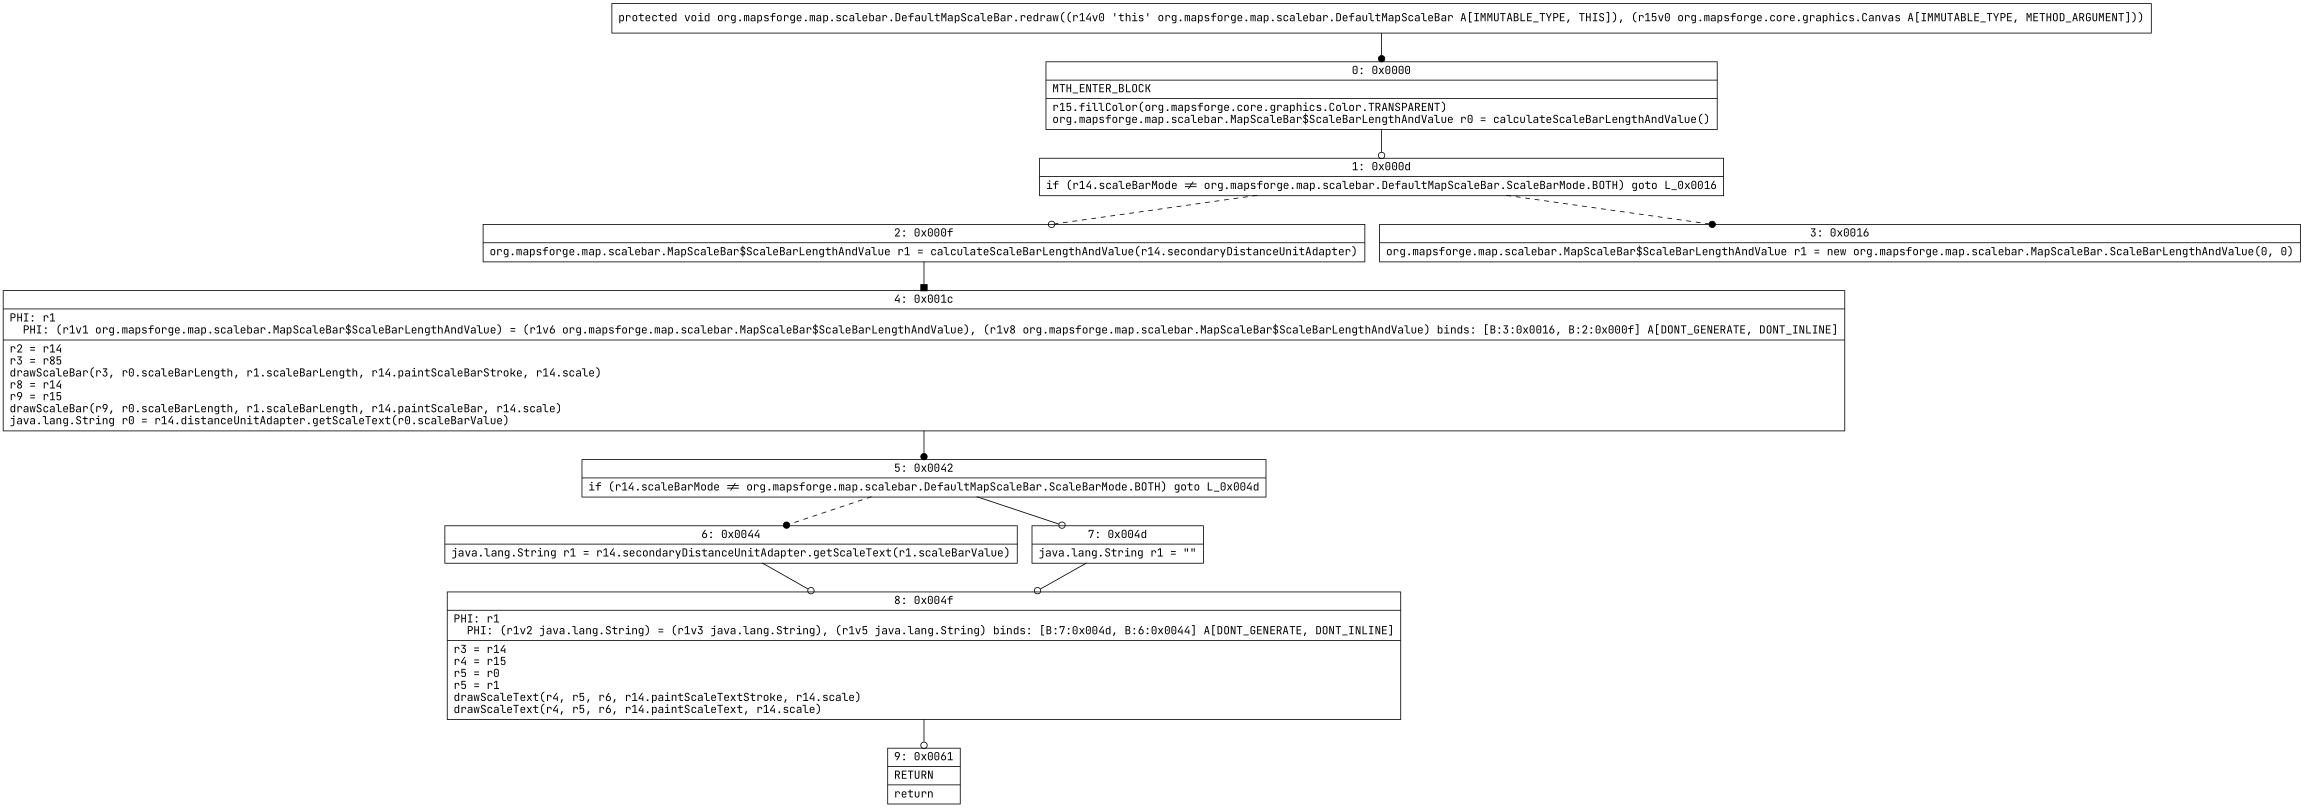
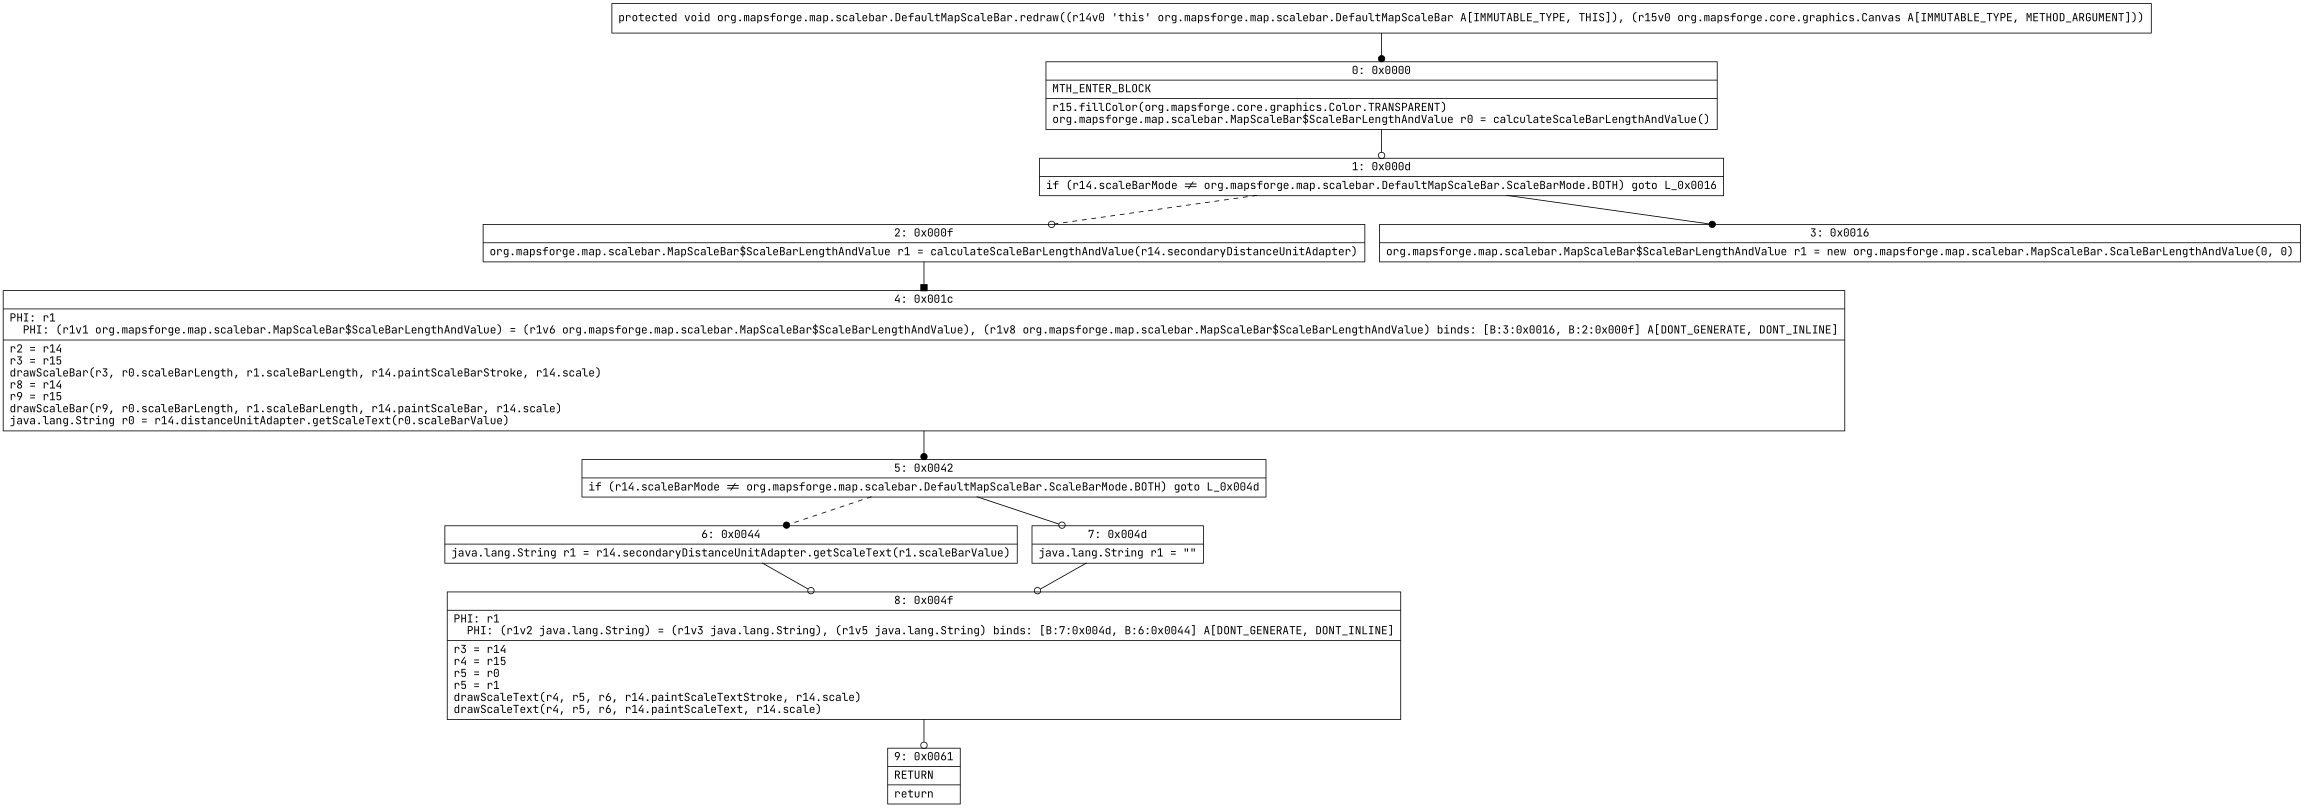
(1608, 210) -> (1608, 210)
(36, 361) -> (36, 361)
